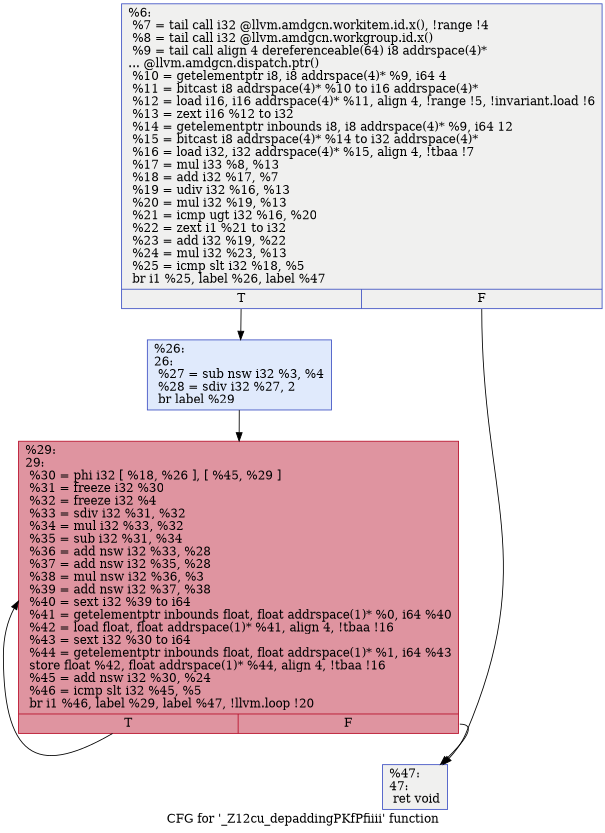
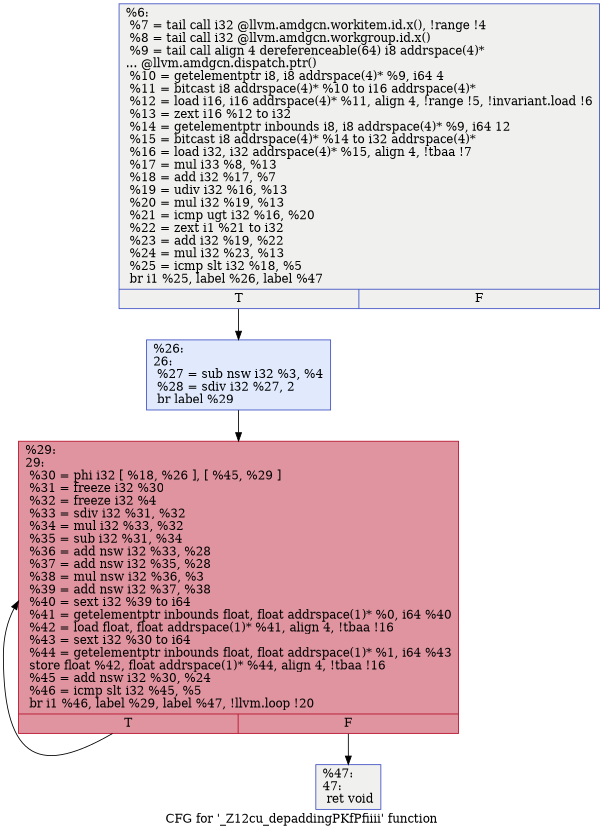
(502, 539) -> none
